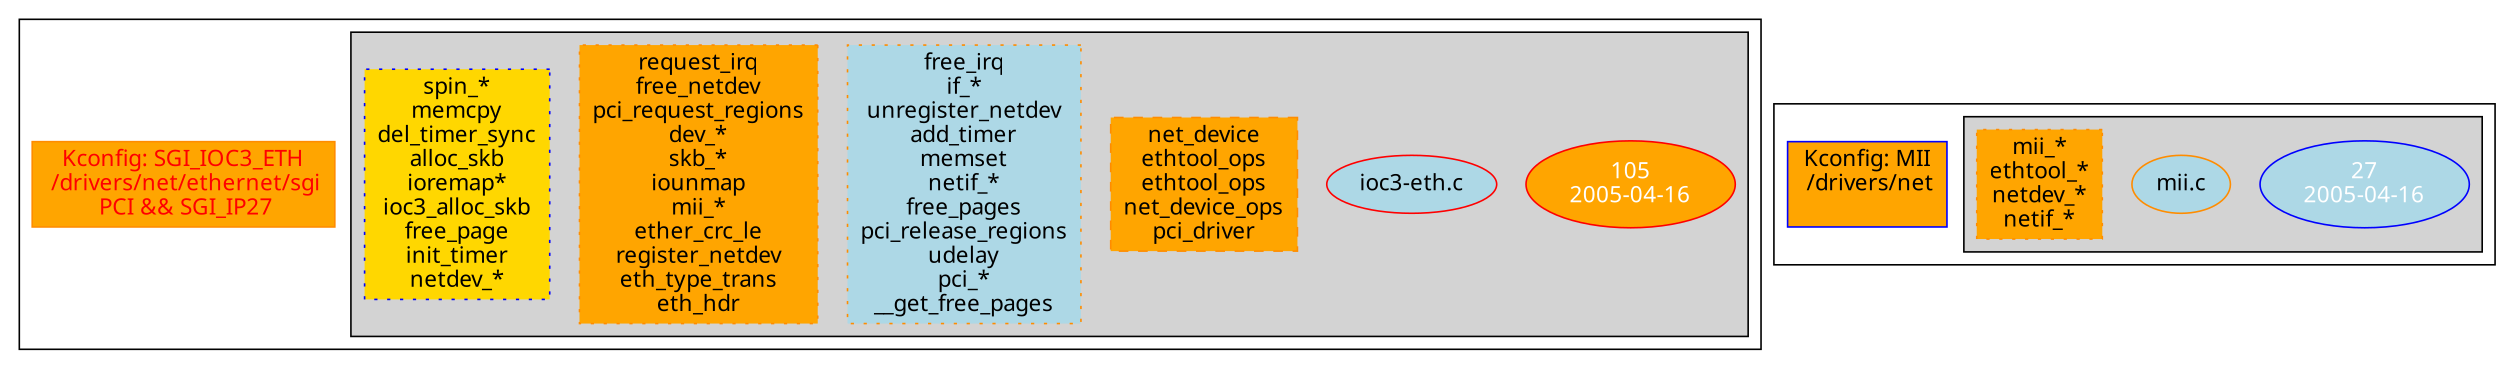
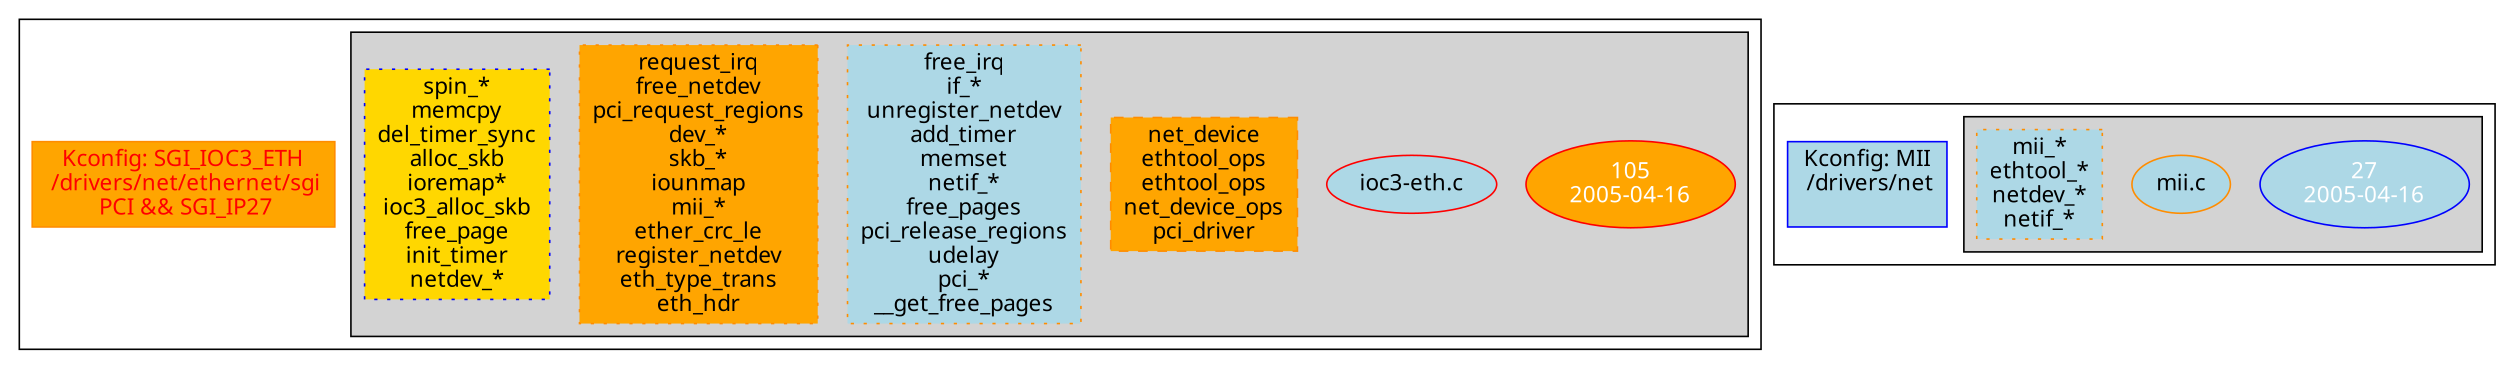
(1867, 184) -> (1867, 184)
(2040, 184) -> (2040, 184)
